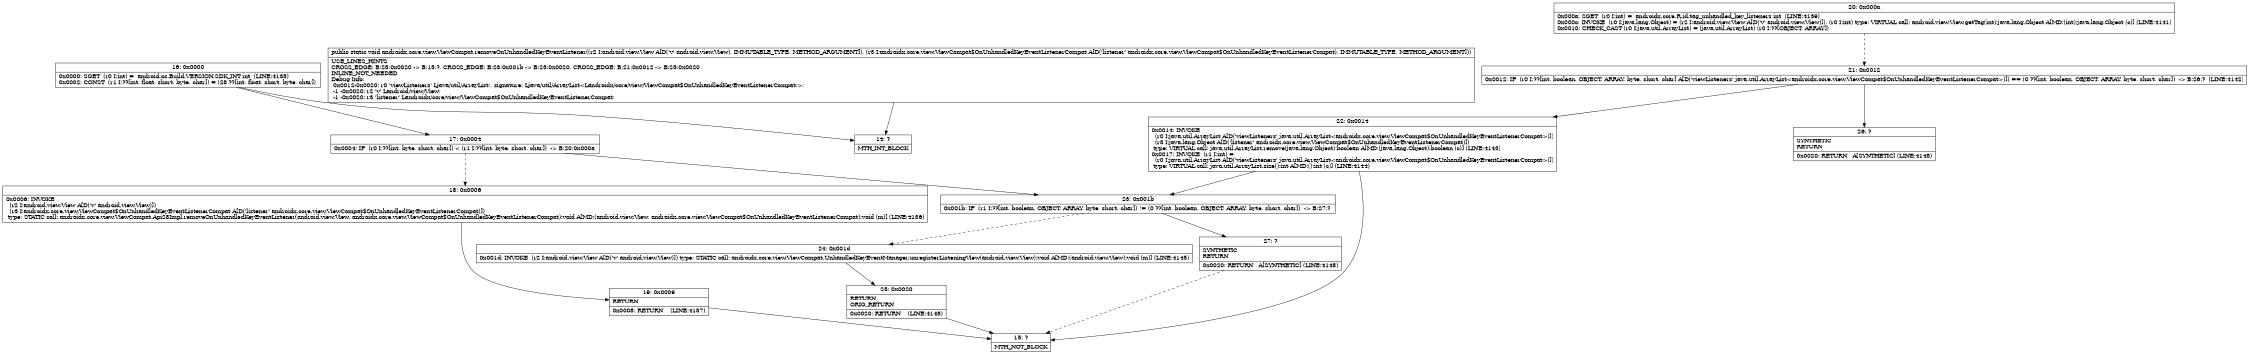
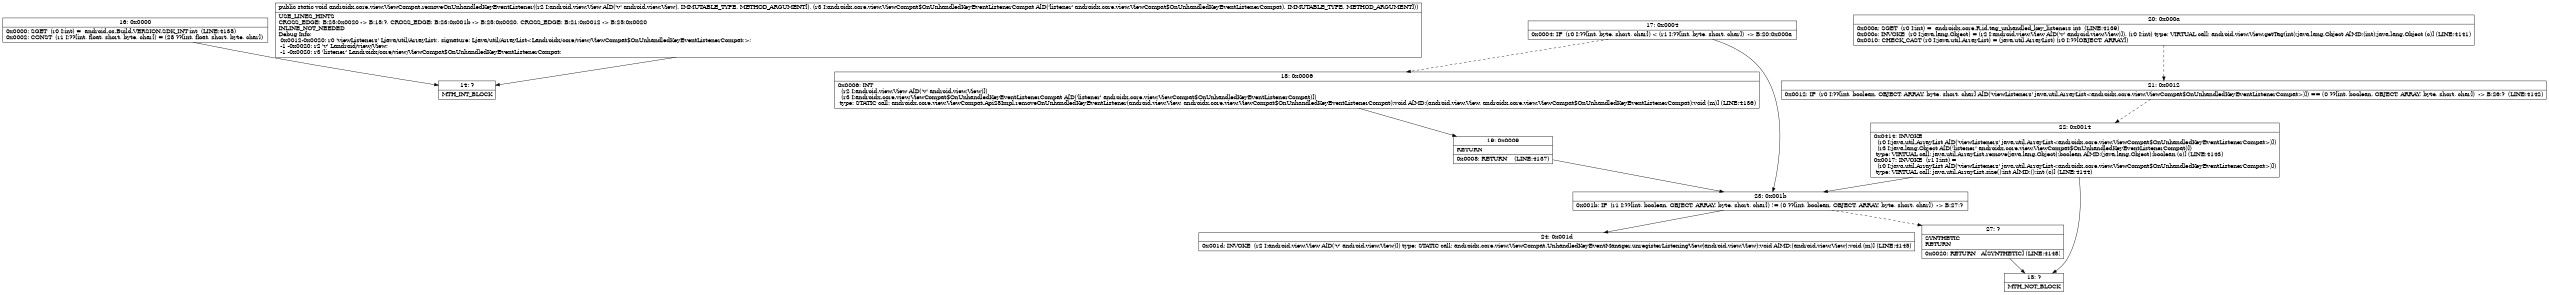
(1678, 100) -> (2135, 110)
(331, 111) -> none
(1177, 131) -> (1900, 137)
(1864, 144) -> none
(32, 200) -> (857, 86)
(1192, 224) -> (1875, 217)
(988, 229) -> (1666, 221)
(1137, 301) -> (2016, 265)
(896, 302) -> none
(848, 323) -> (1636, 175)
